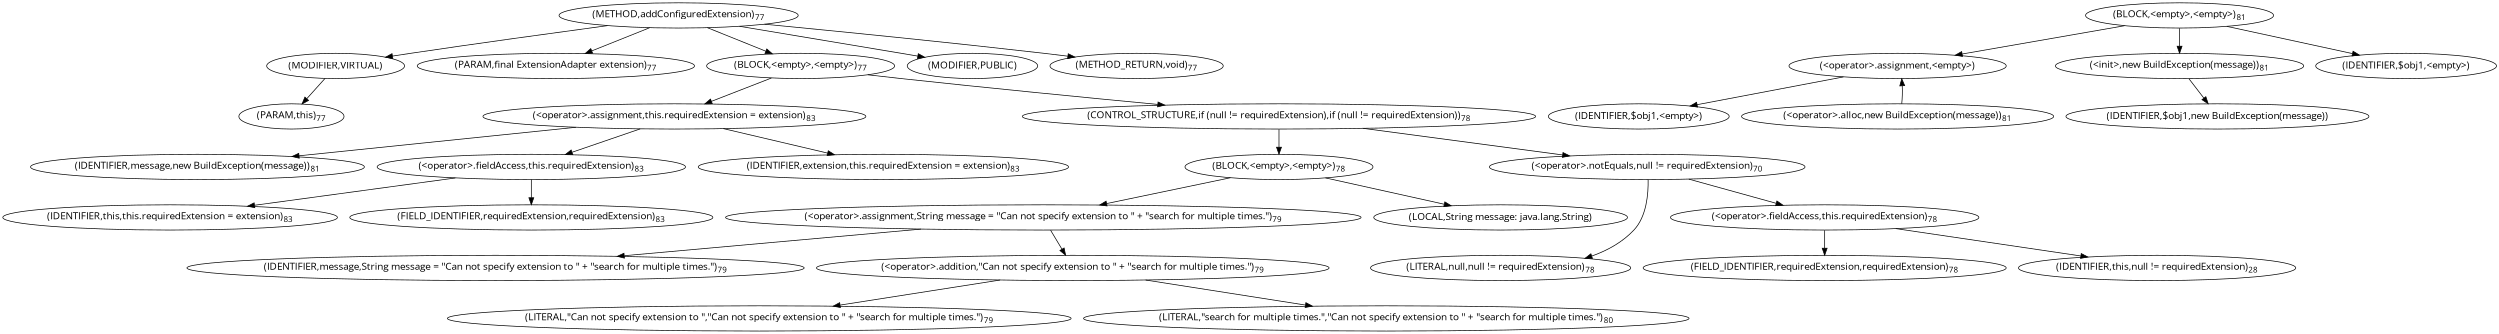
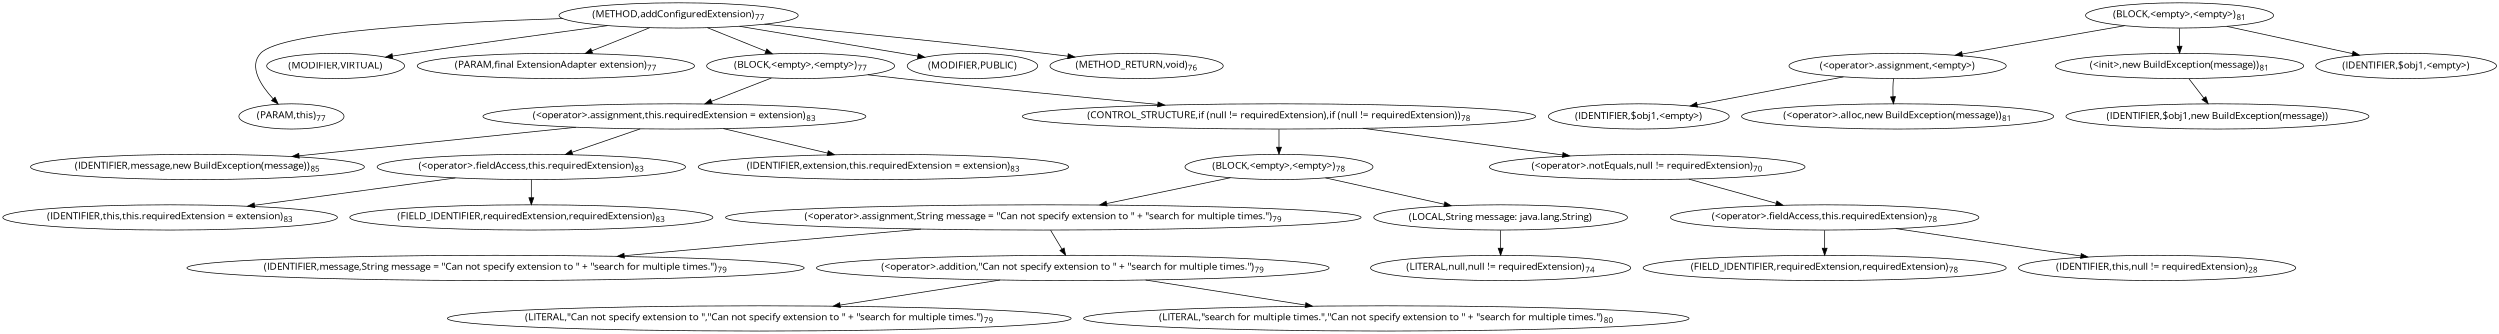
(1193, 65) -> (1193, 65)
(316, 89) -> (384, 28)
(1902, 95) -> (1893, 88)
(315, 166) -> (315, 166)
(1635, 229) -> (1501, 239)
(1590, 267) -> (1590, 267)
